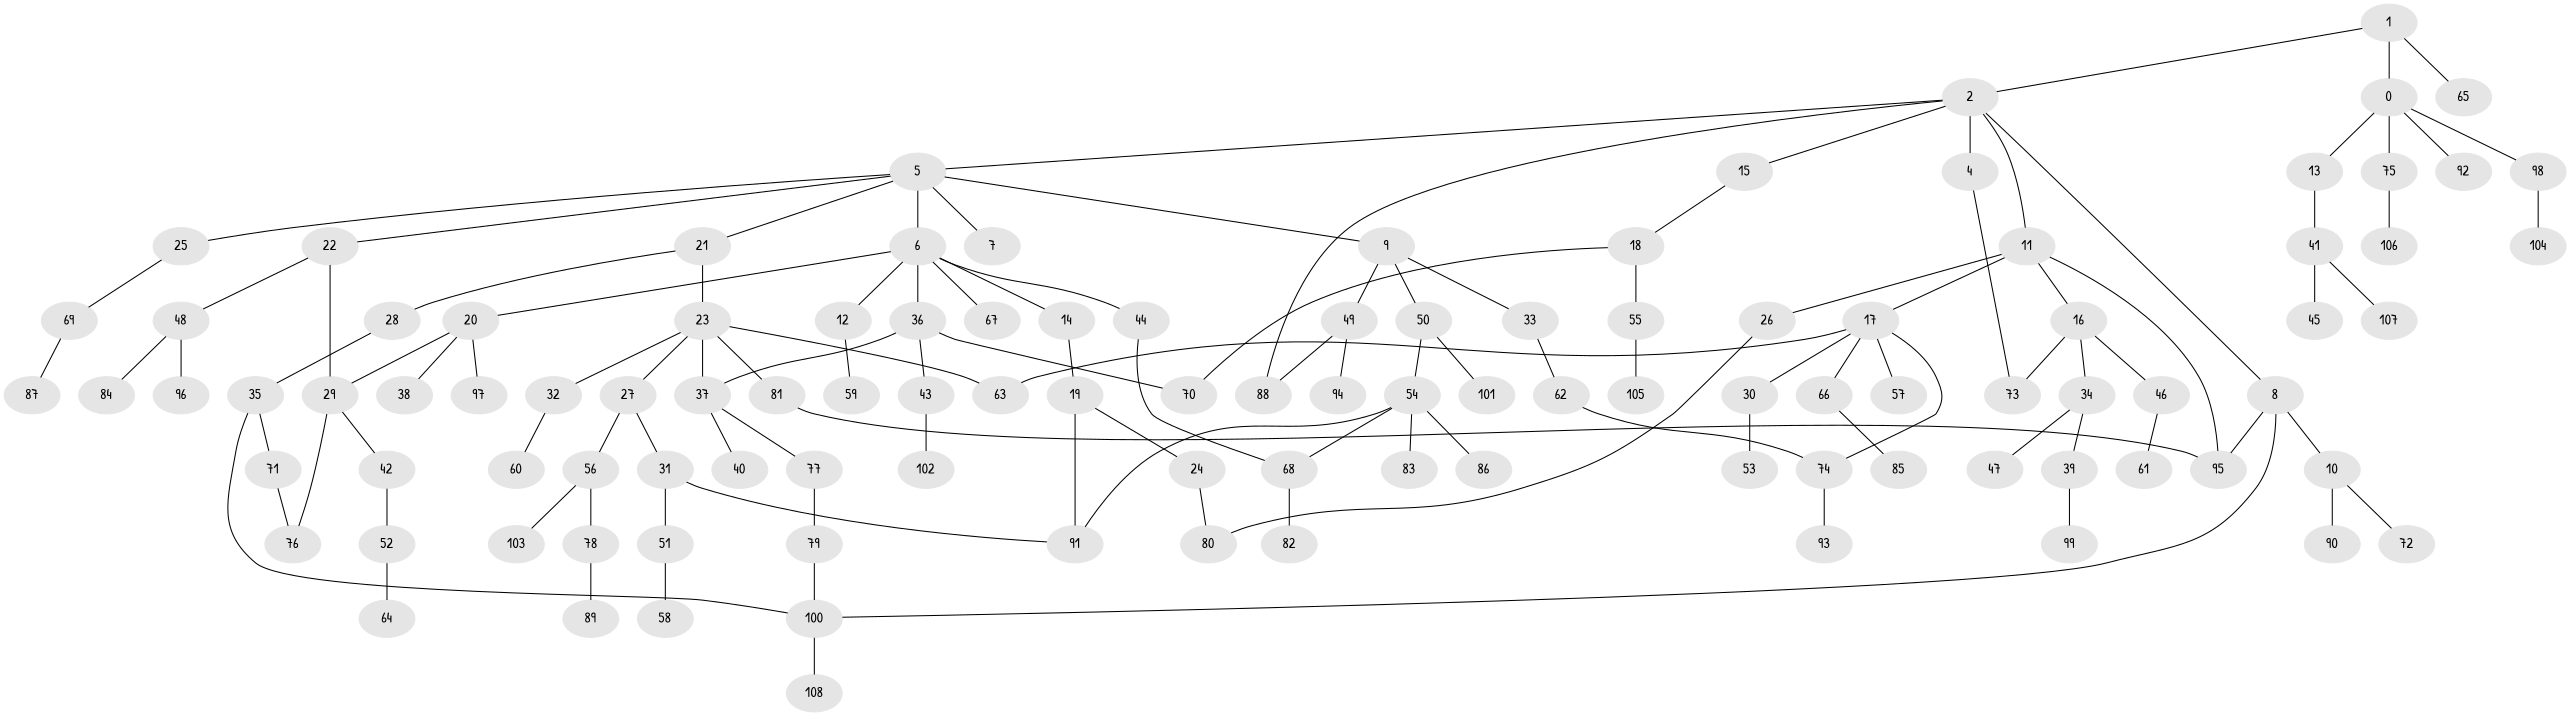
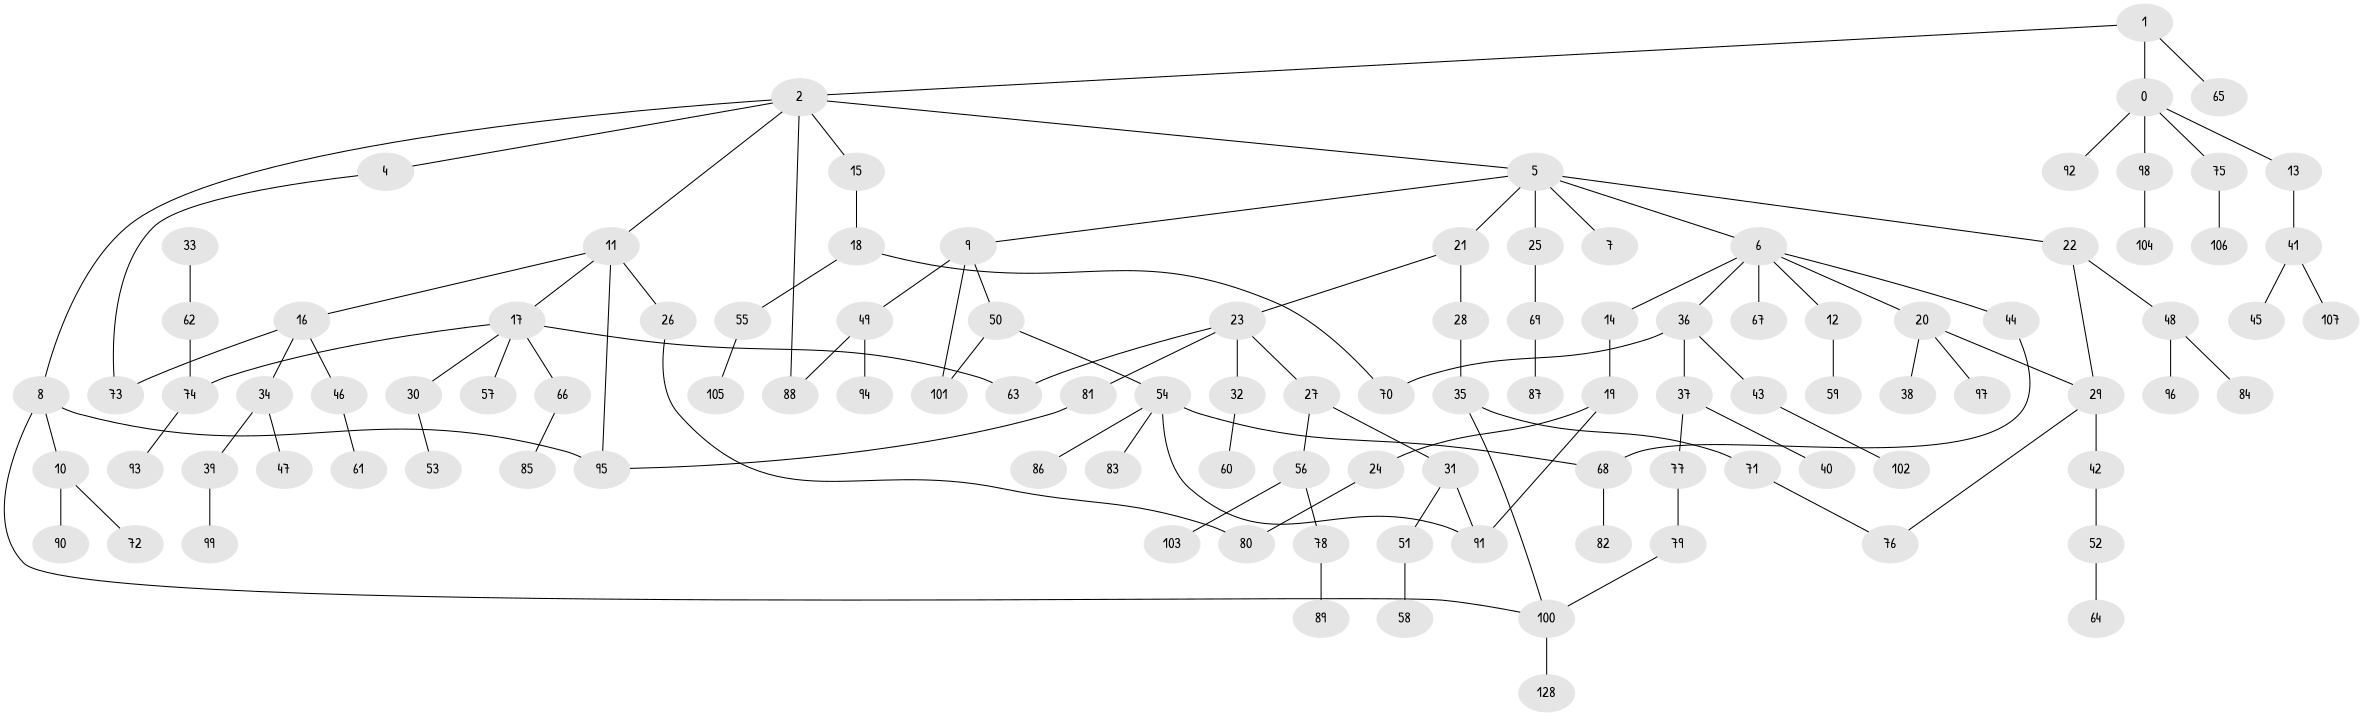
(1458, 283) -> (954, 321)
(703, 358) -> none
(814, 693) -> (1547, 693)
